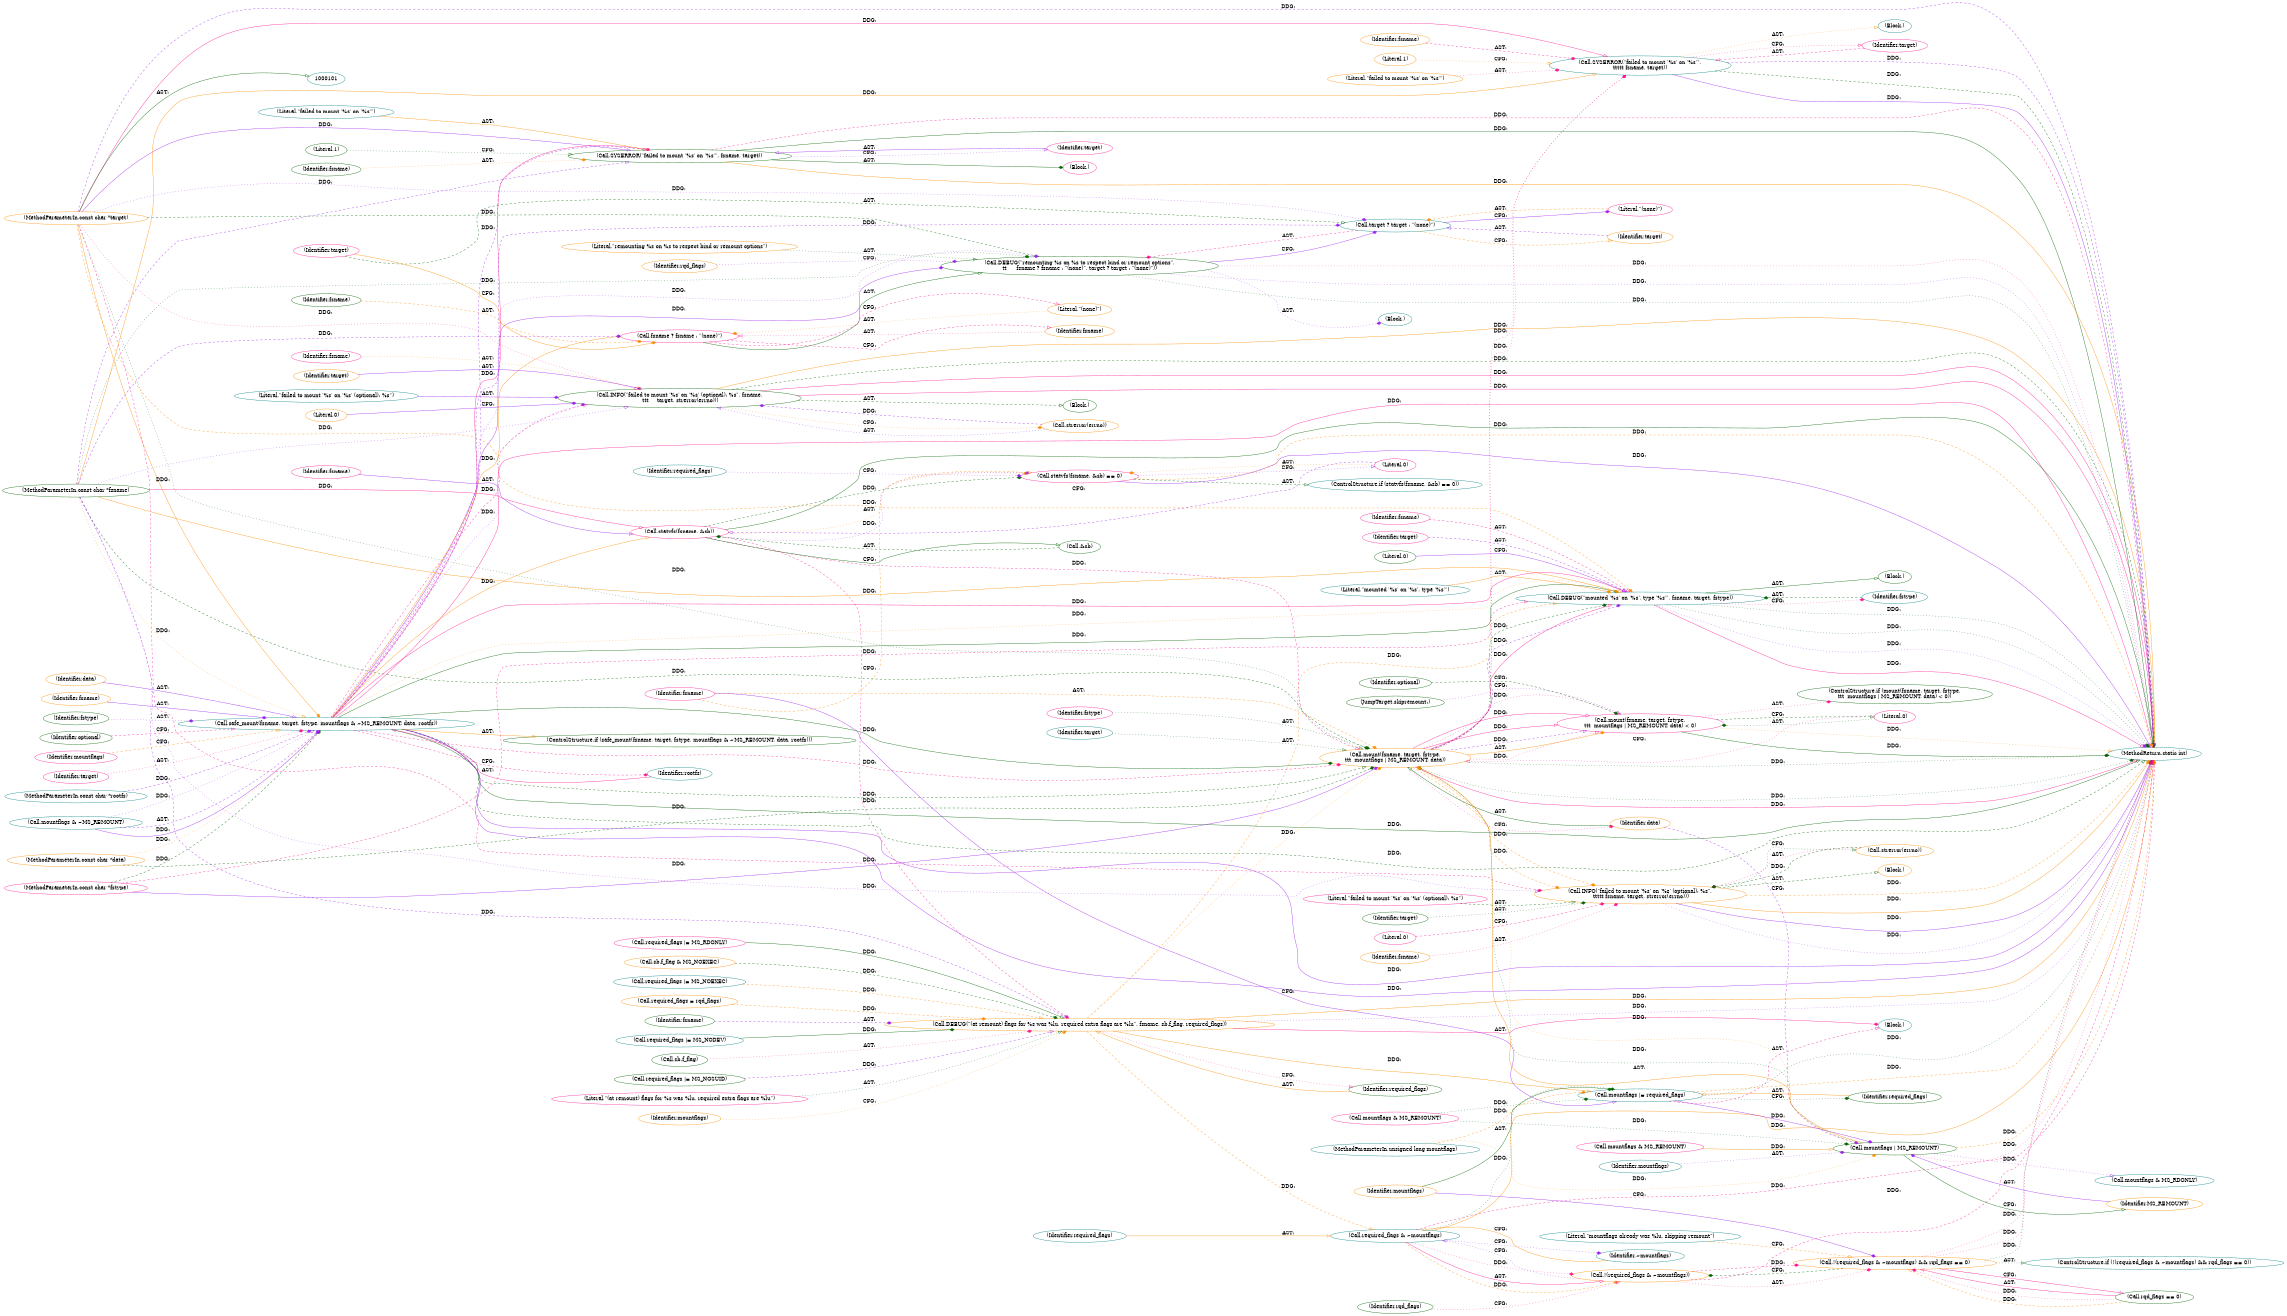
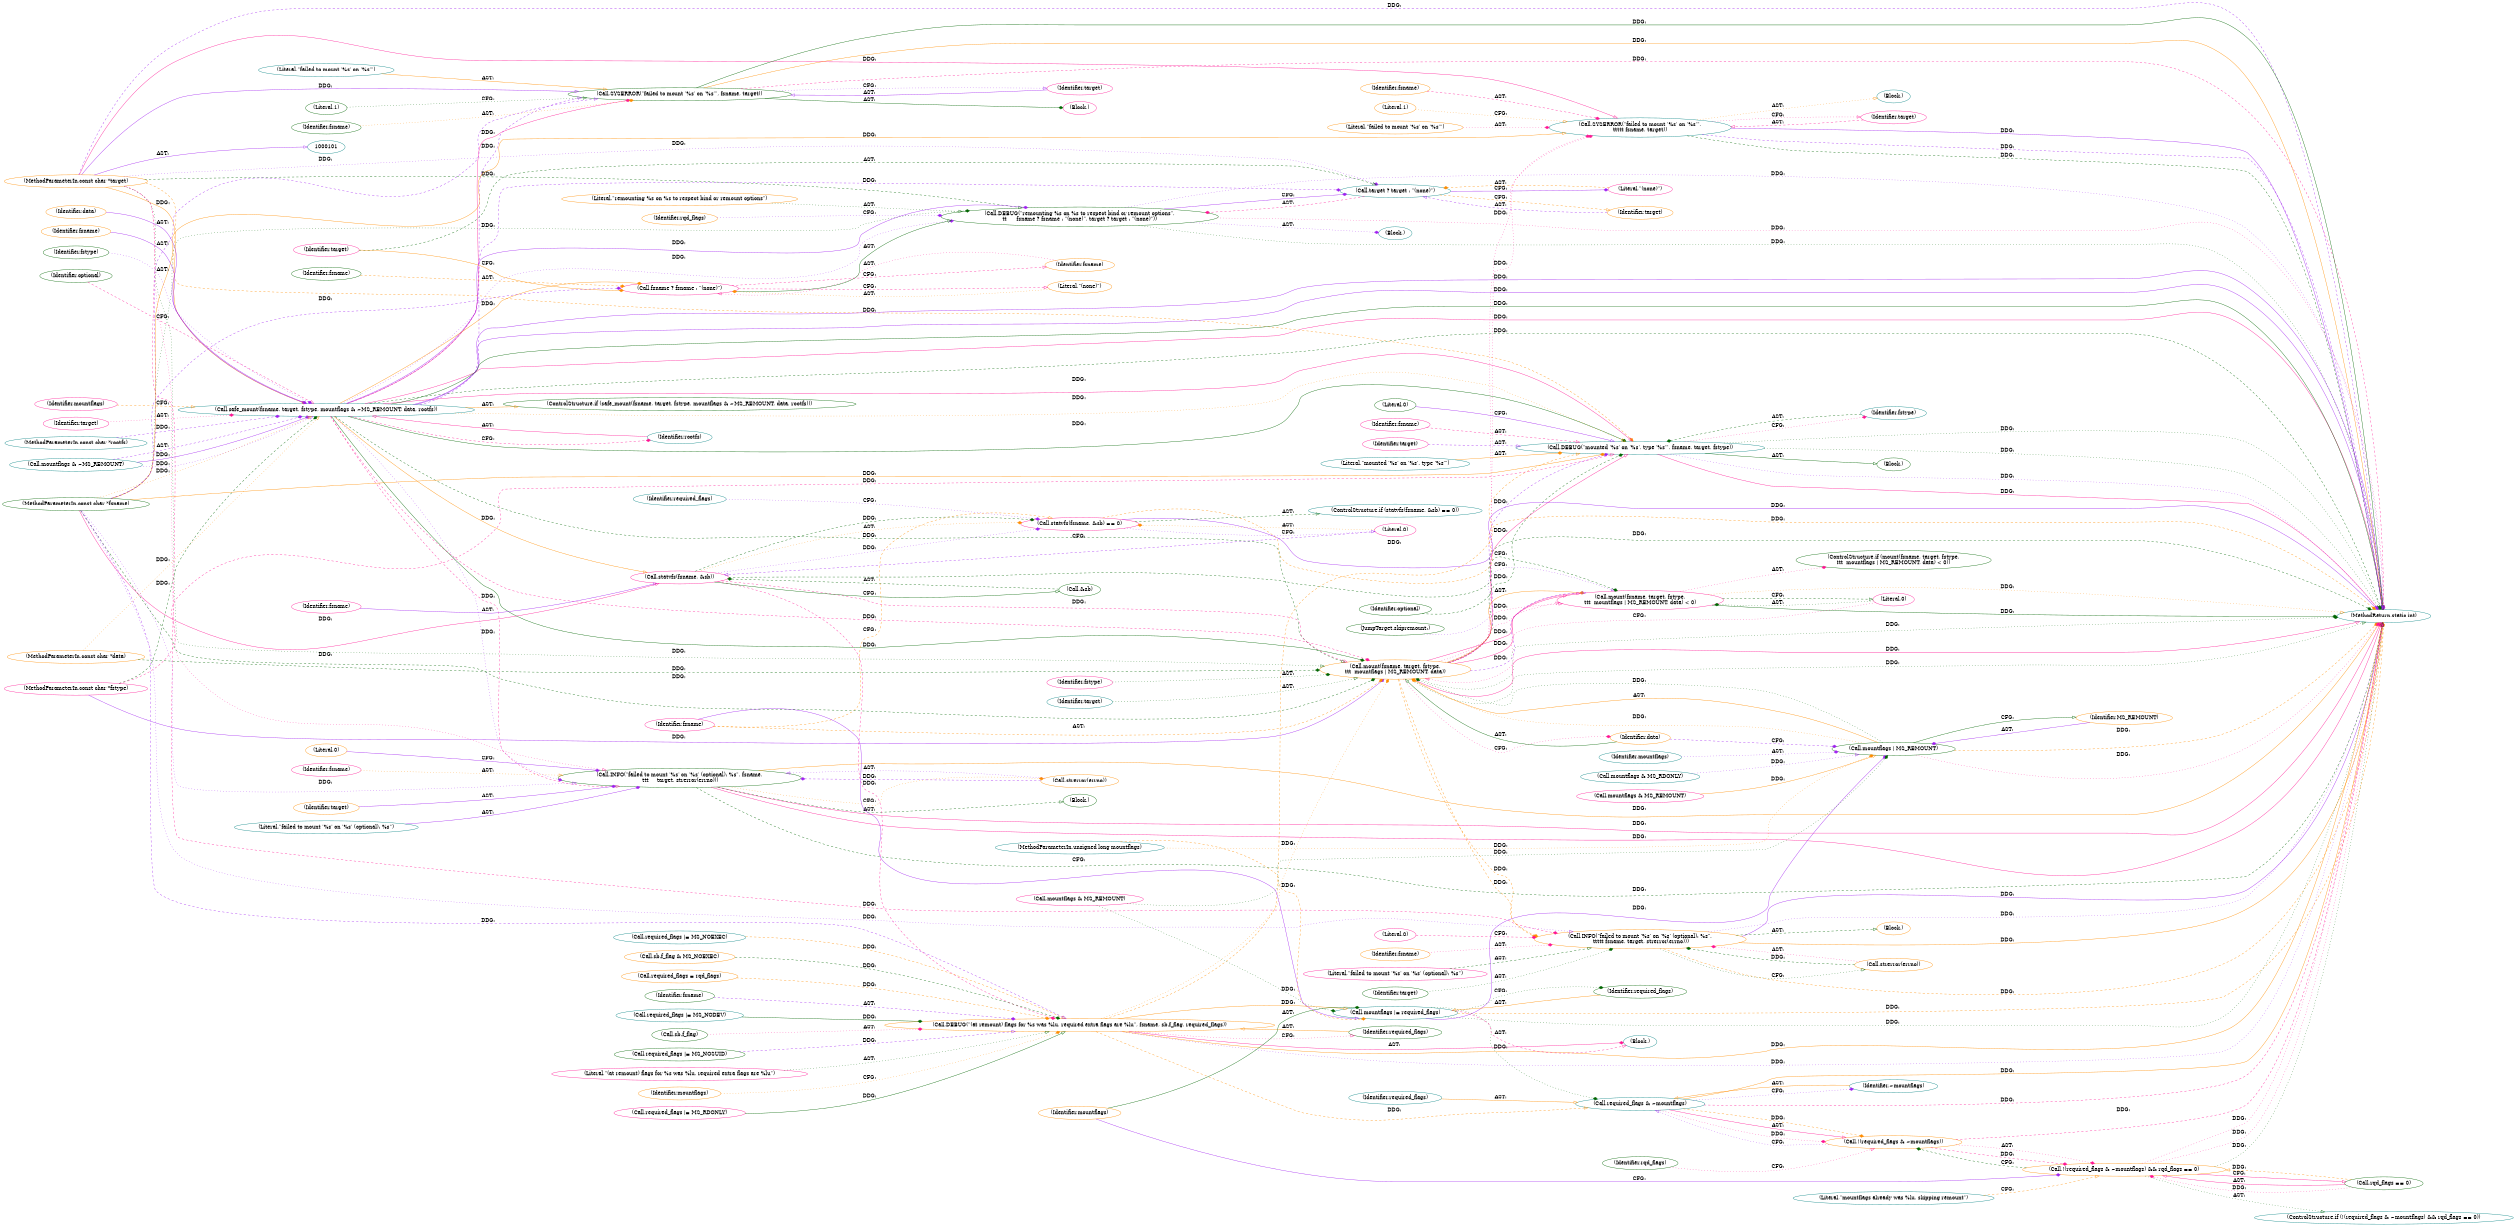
(166, 98) -> (198, 153)
(1527, 428) -> (1535, 538)
(2022, 1165) -> (1774, 766)
(1507, 1166) -> (1502, 1058)
(1502, 1229) -> (1779, 1083)
